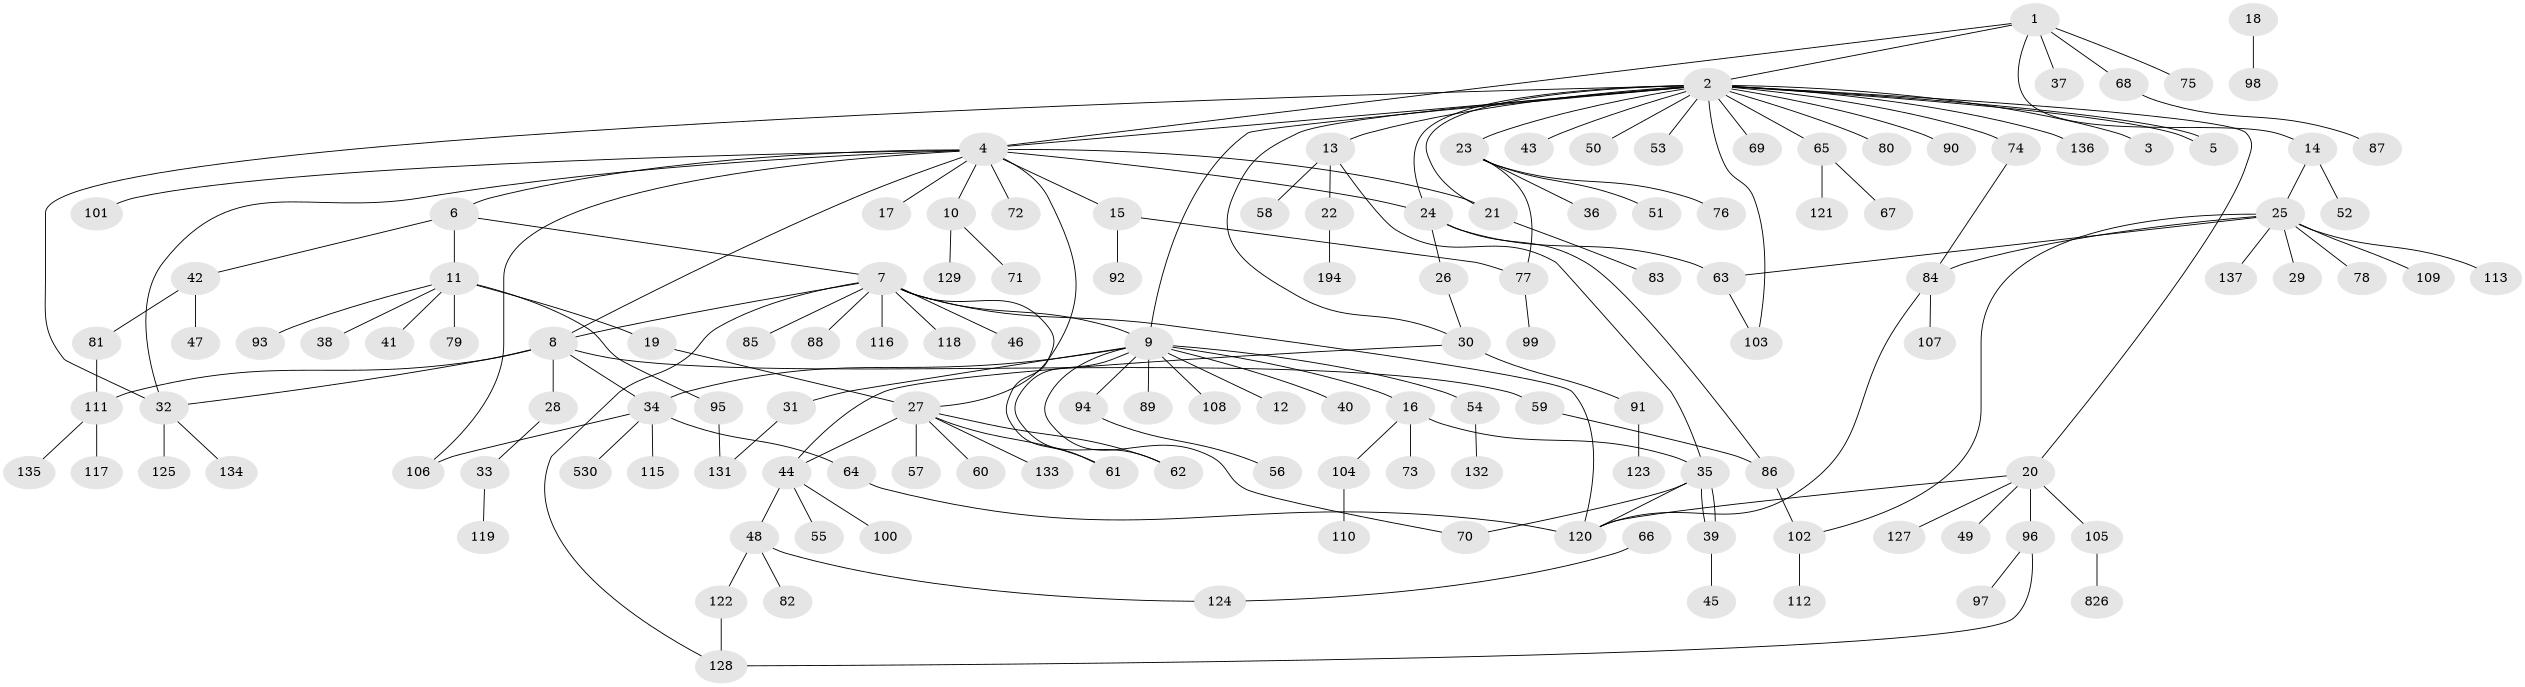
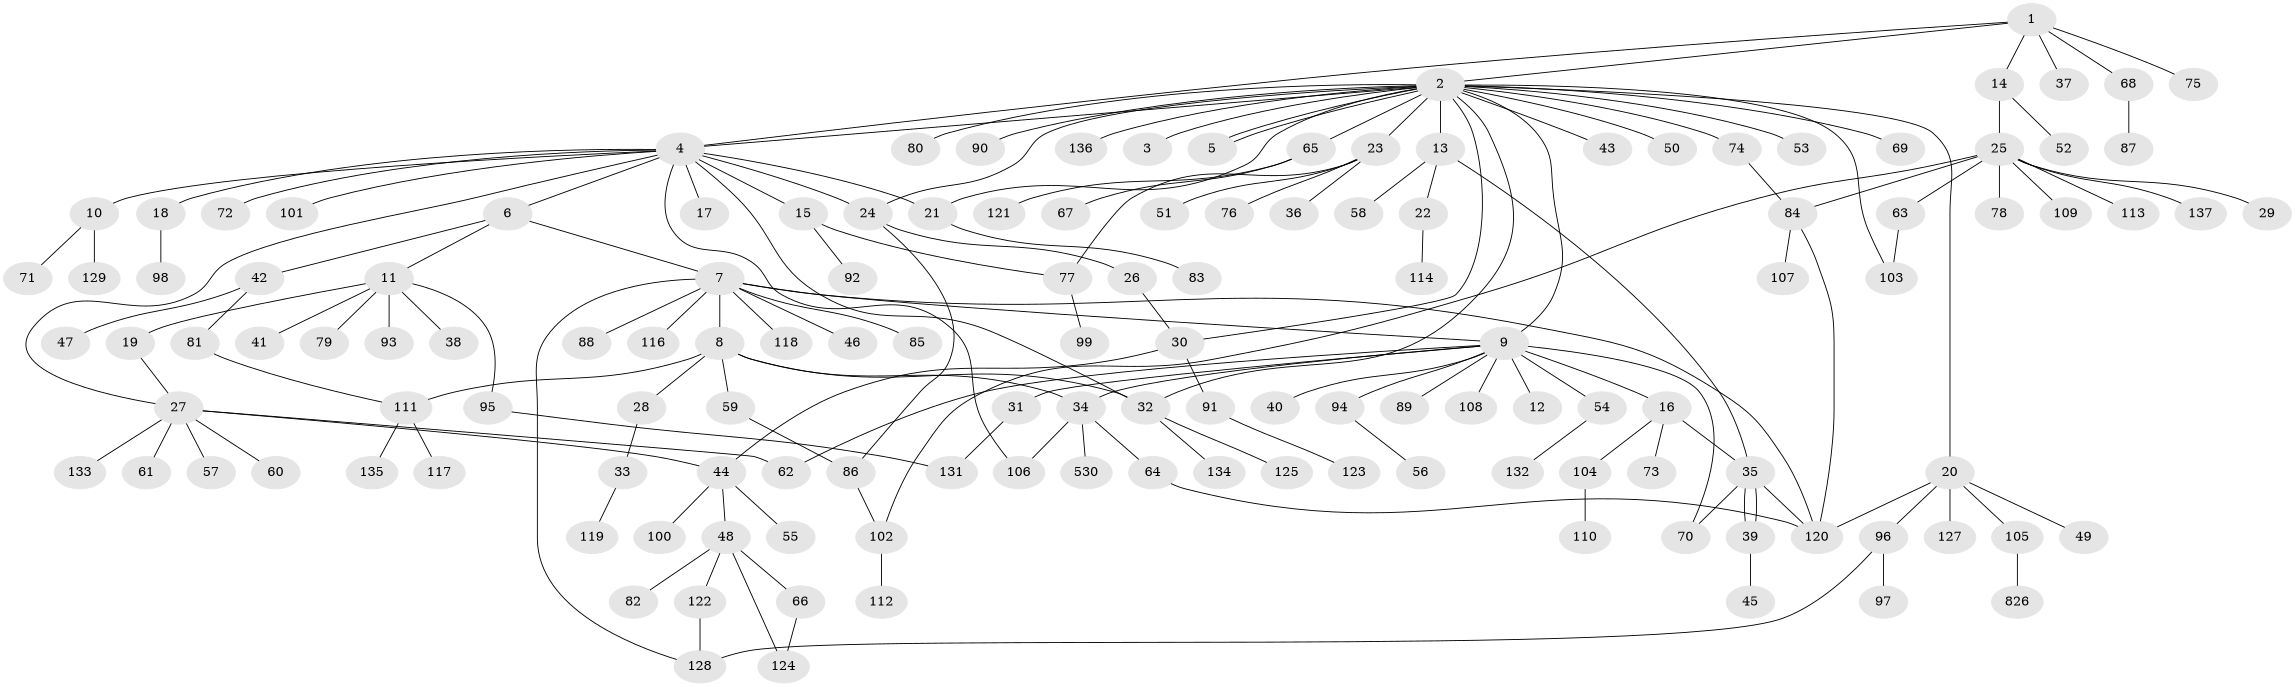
(764, 238) -> (439, 157)
(1601, 247) -> none
(1330, 279) -> (1422, 279)
(1053, 335) -> none
(653, 473) -> none
none -> (764, 570)
